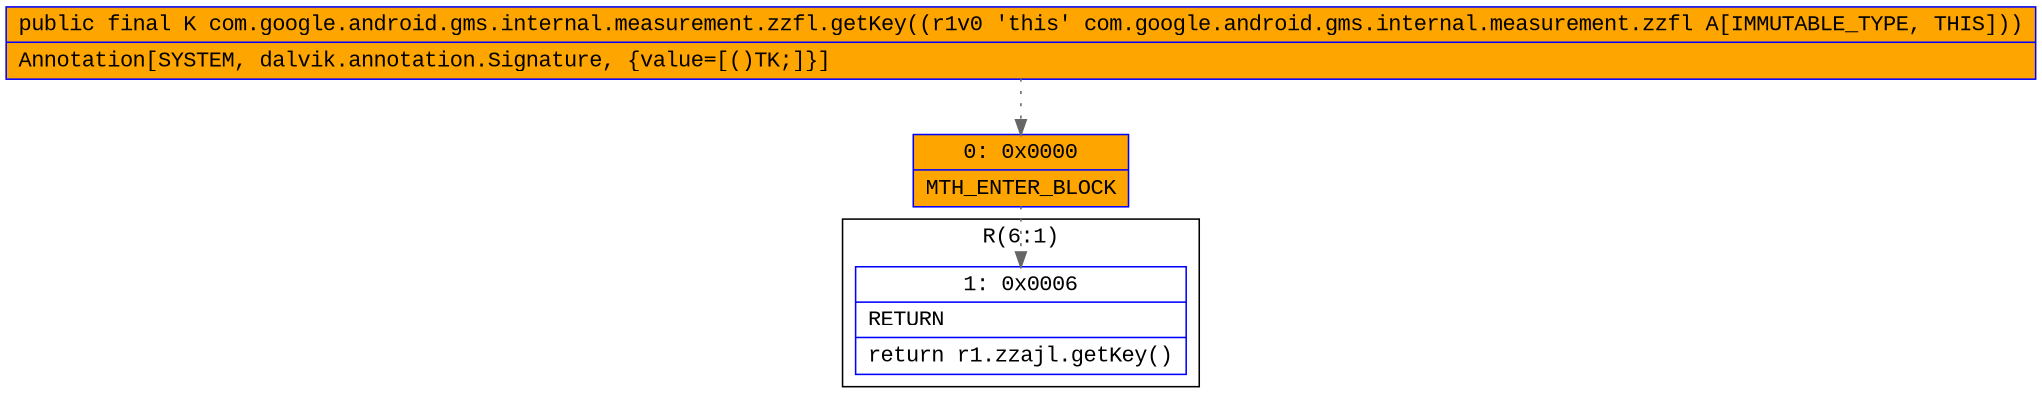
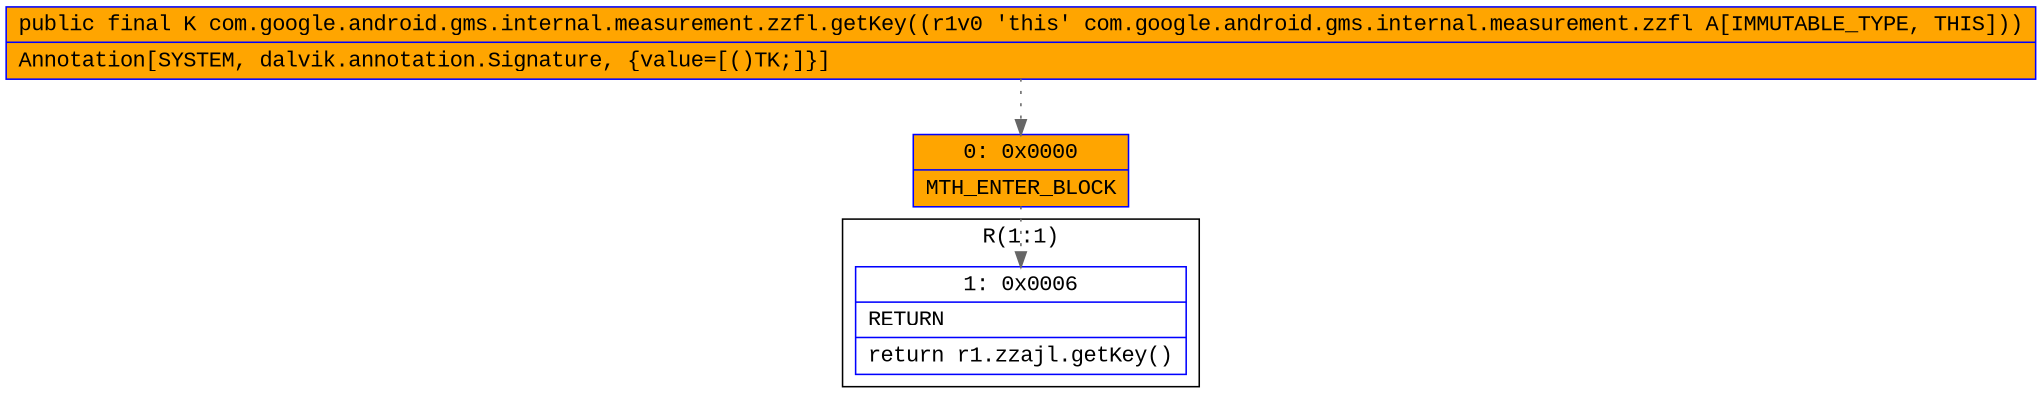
(1021, 237) -> (1021, 237)
